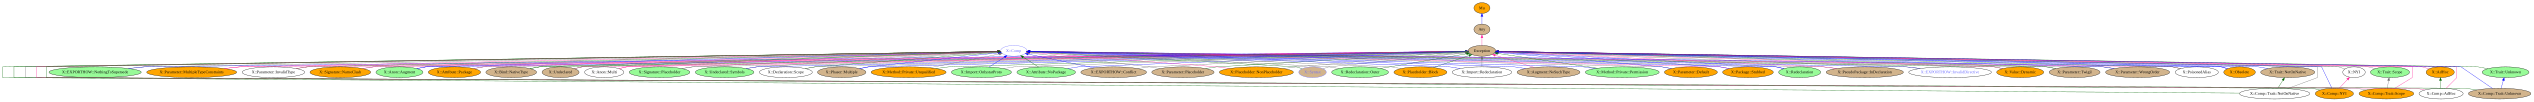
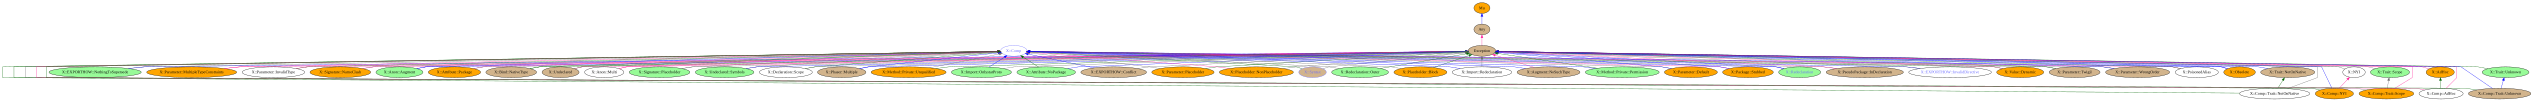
(1183, 72) -> (1183, 72)
(1800, 72) -> (1800, 72)
